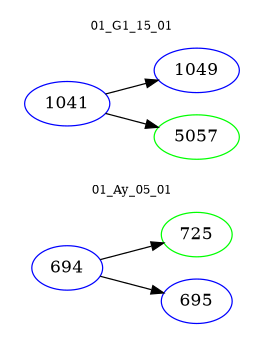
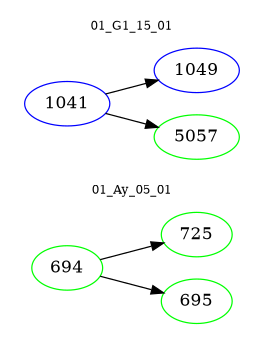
(67, 268) -> (67, 268)
(197, 301) -> (197, 301)
